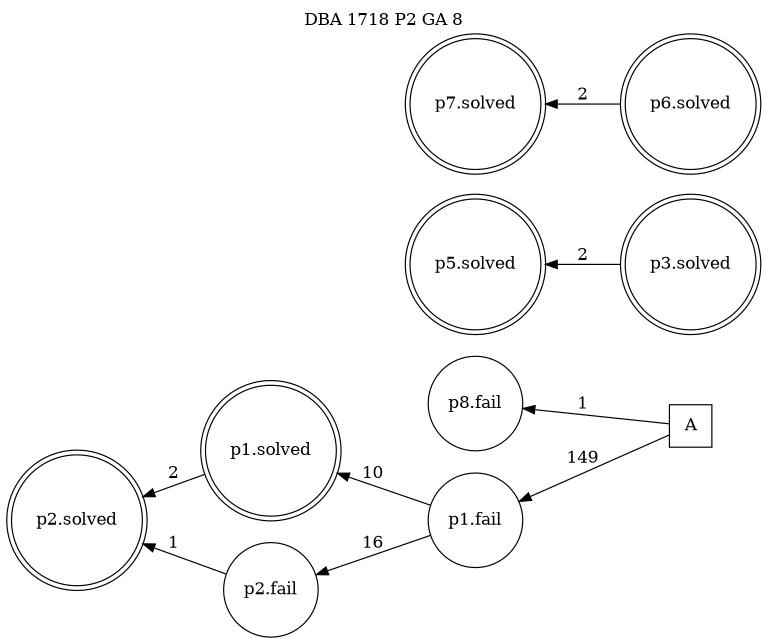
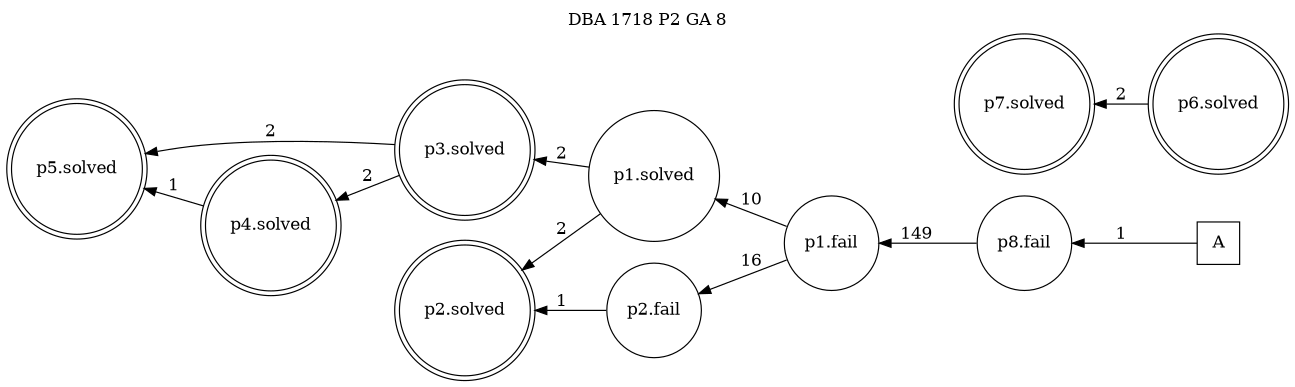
none -> (568, 164)
none -> (271, 226)
(271, 451) -> (654, 176)
(600, 466) -> (934, 243)
